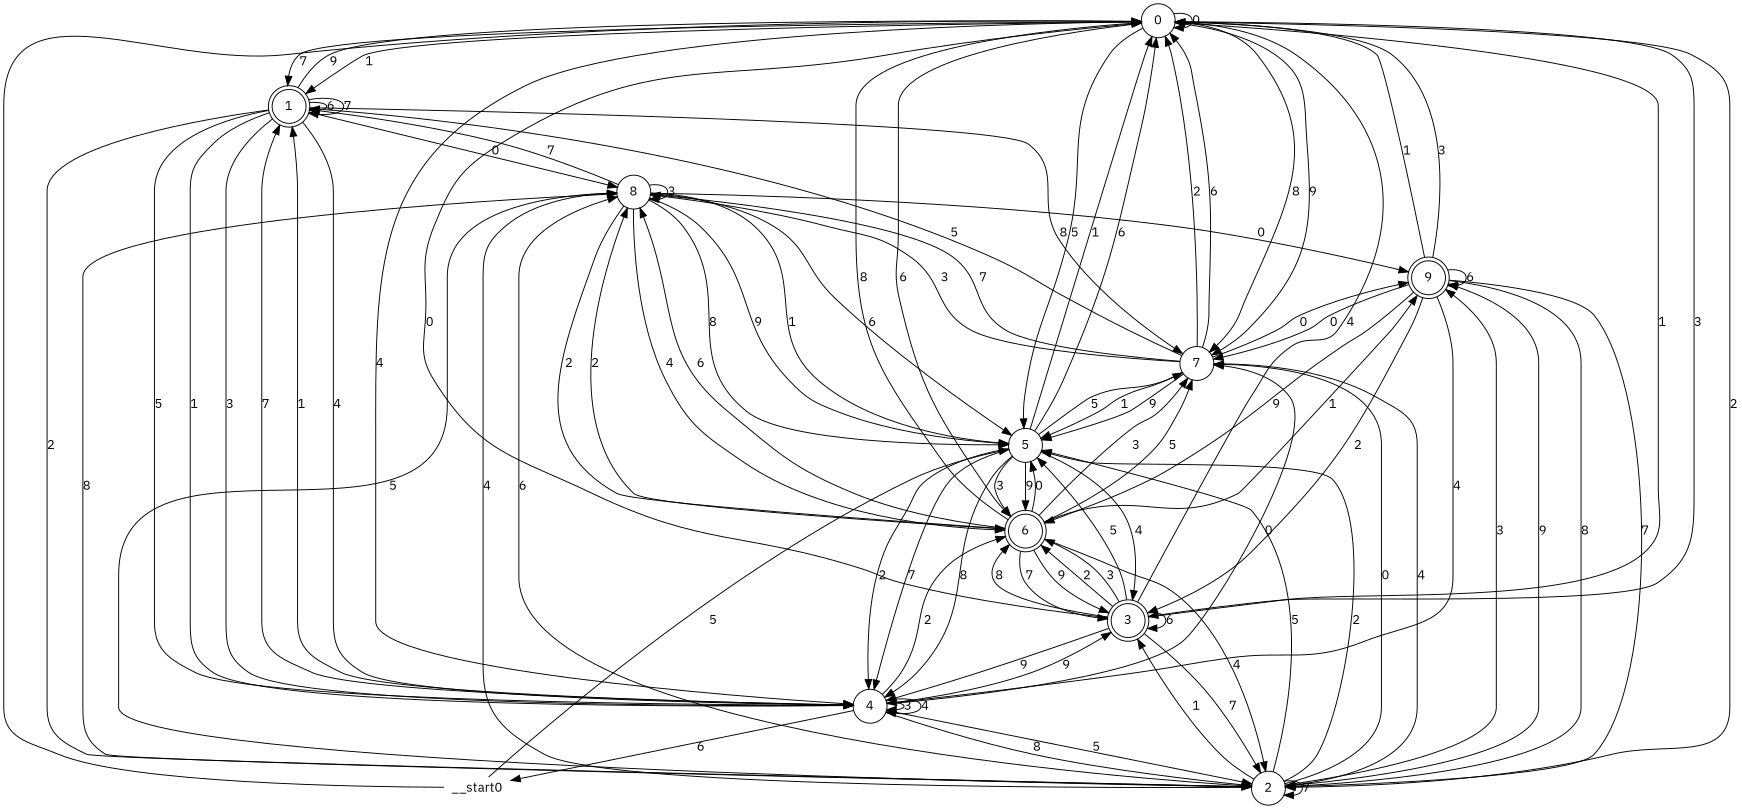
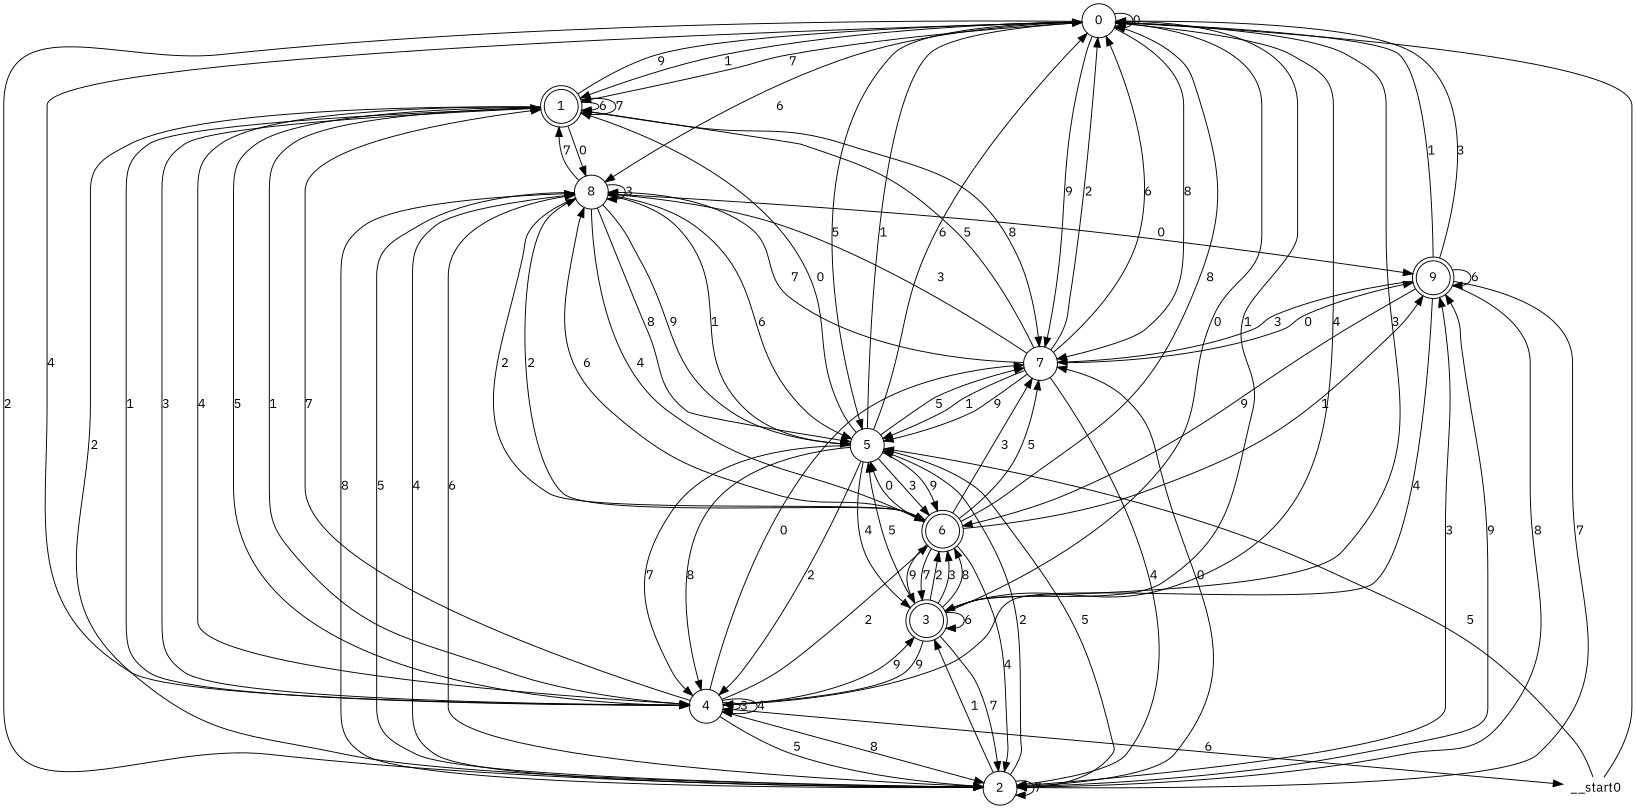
(898, 188) -> (835, 62)
none -> (785, 237)
(1334, 323) -> (1278, 323)
(1312, 487) -> none
